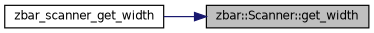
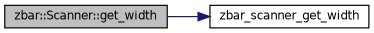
(179, 17) -> (183, 17)
